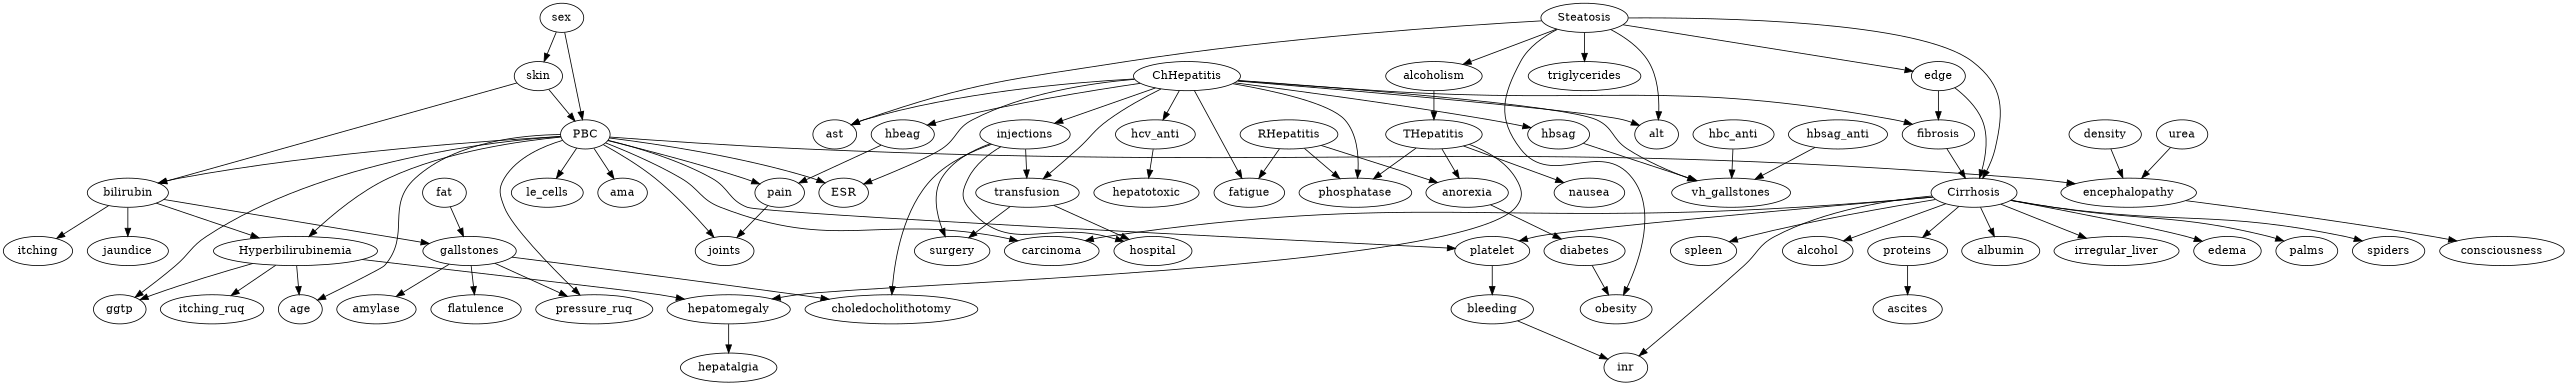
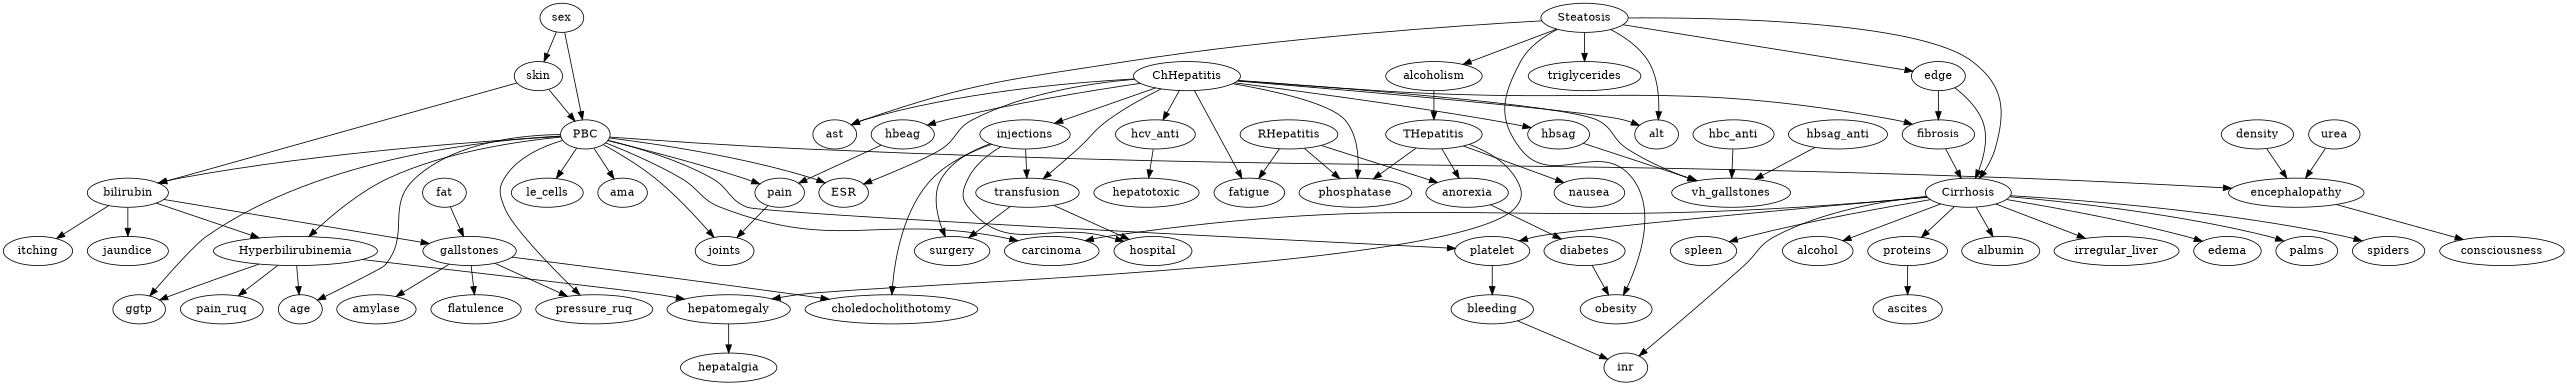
(212, 309) -> (222, 309)
